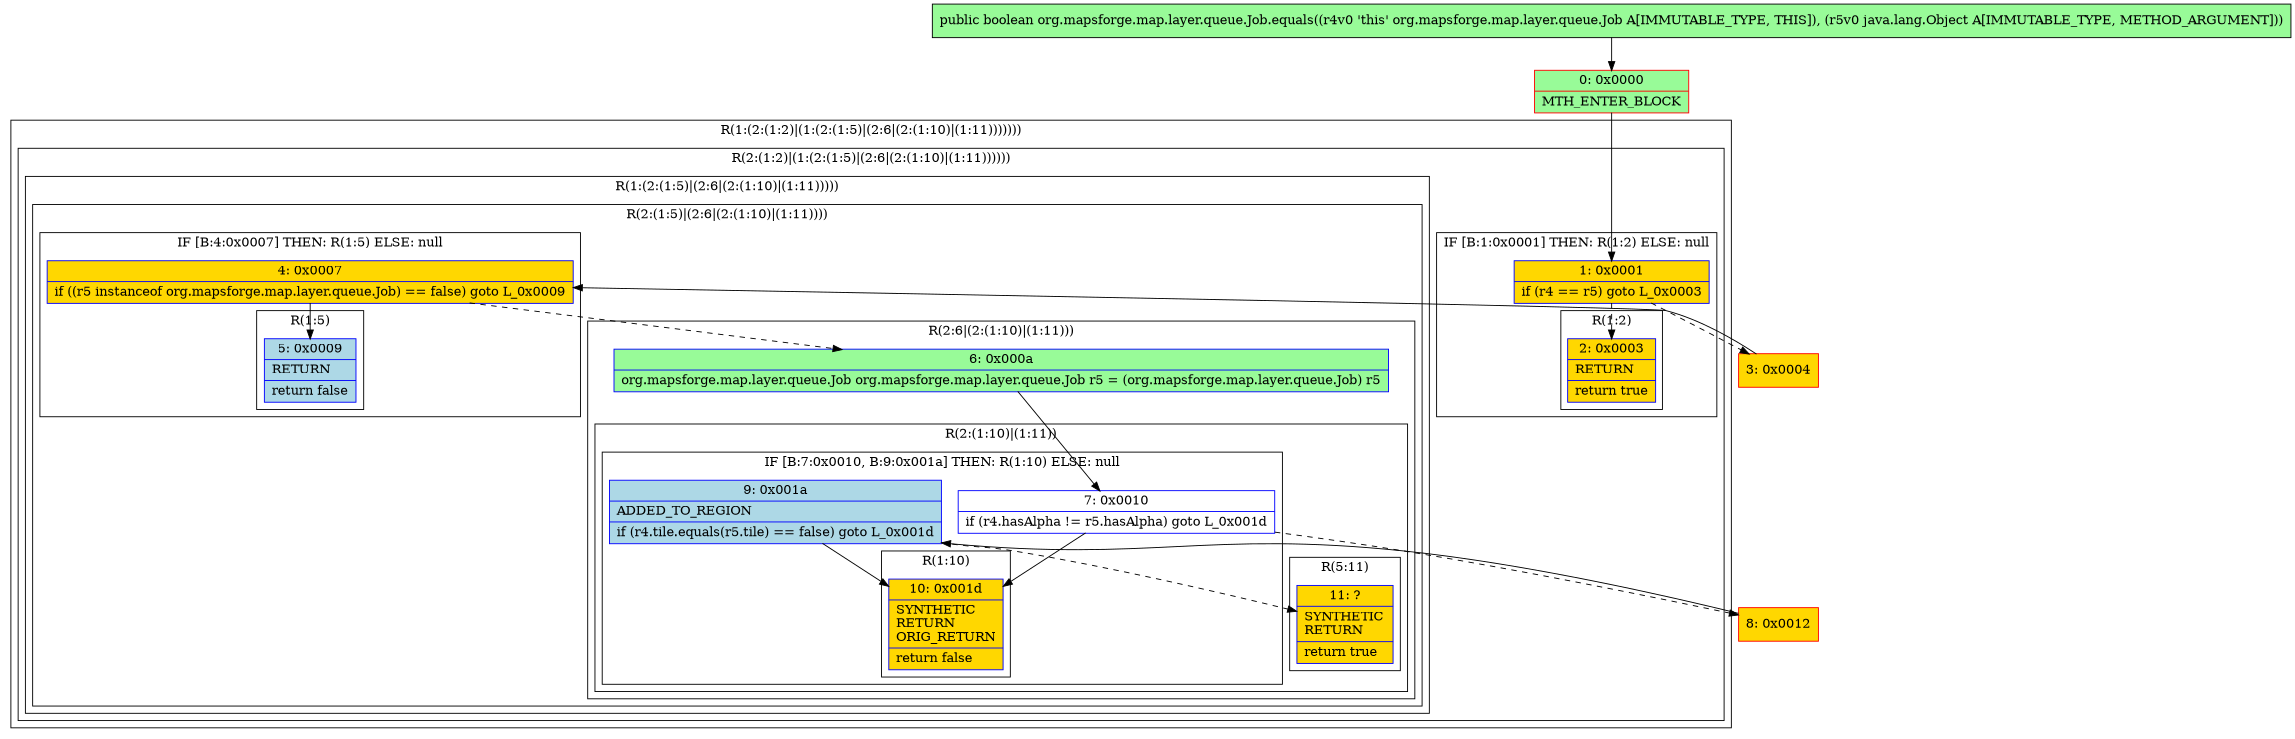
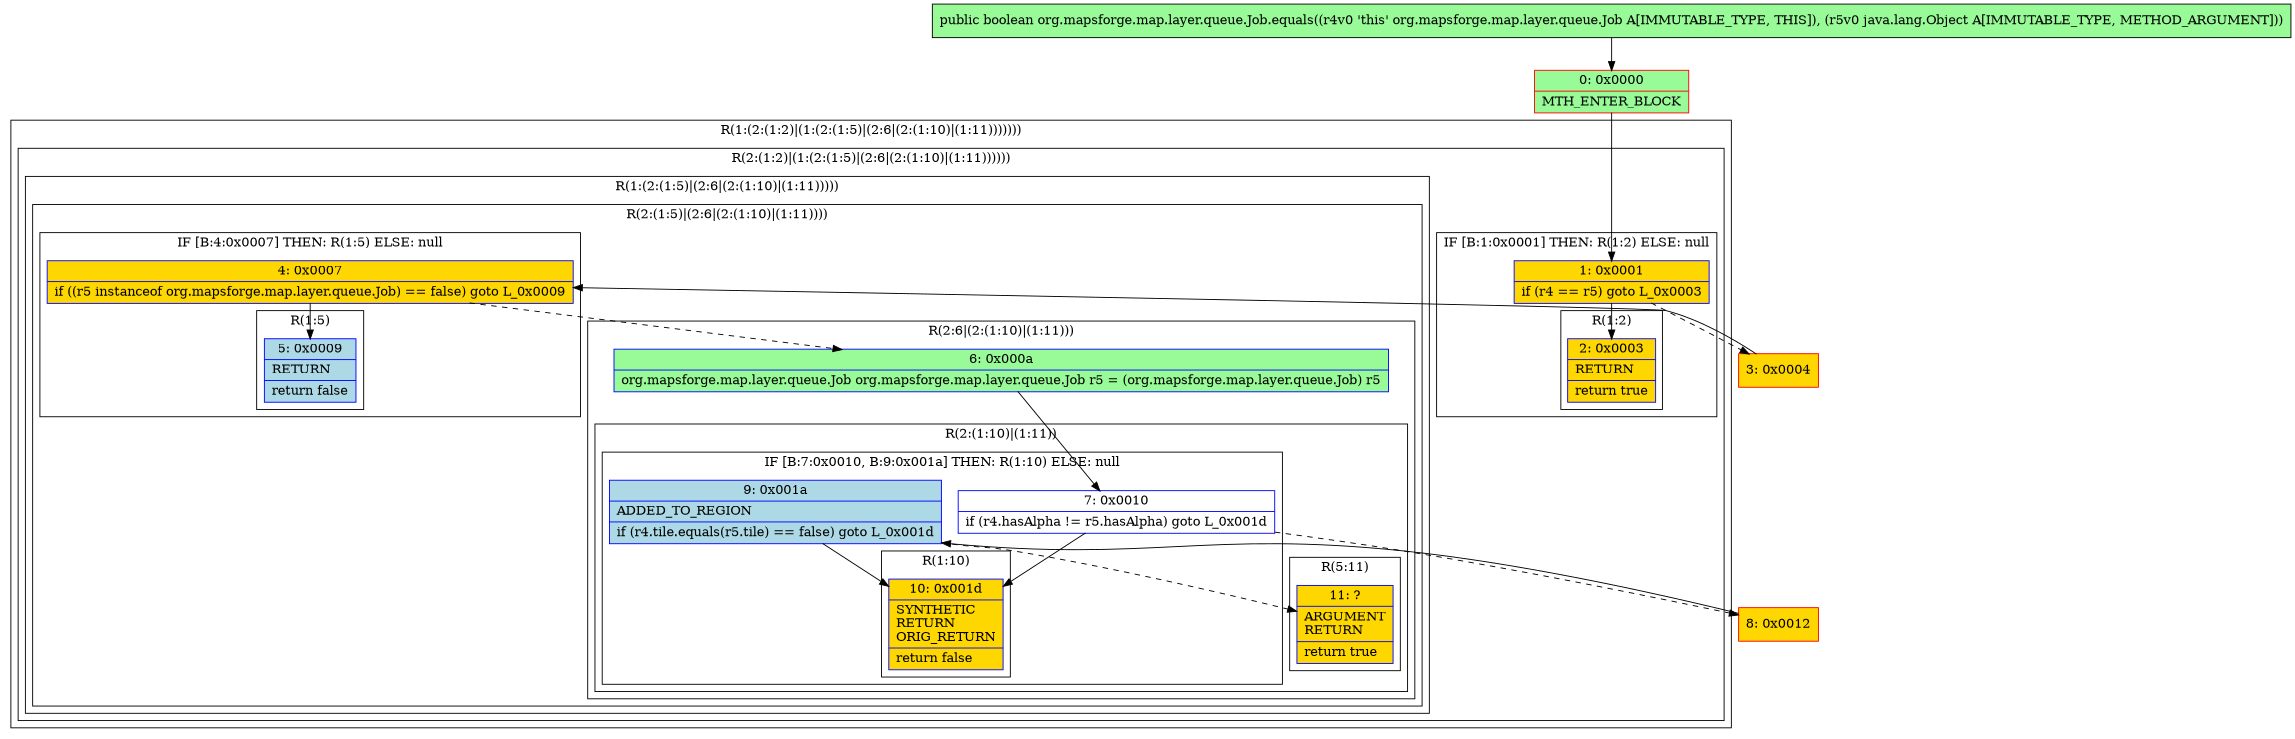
(1612, 316) -> (1612, 316)
(1344, 617) -> (1345, 617)
